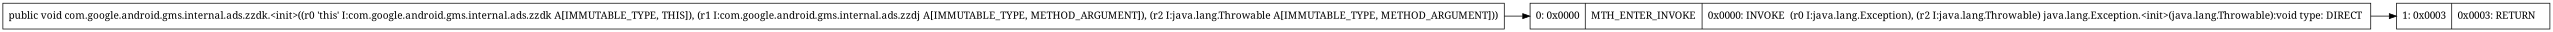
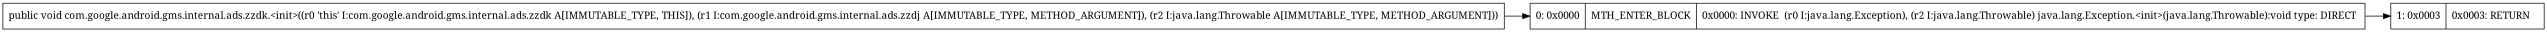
(1644, 16) -> (1641, 16)
